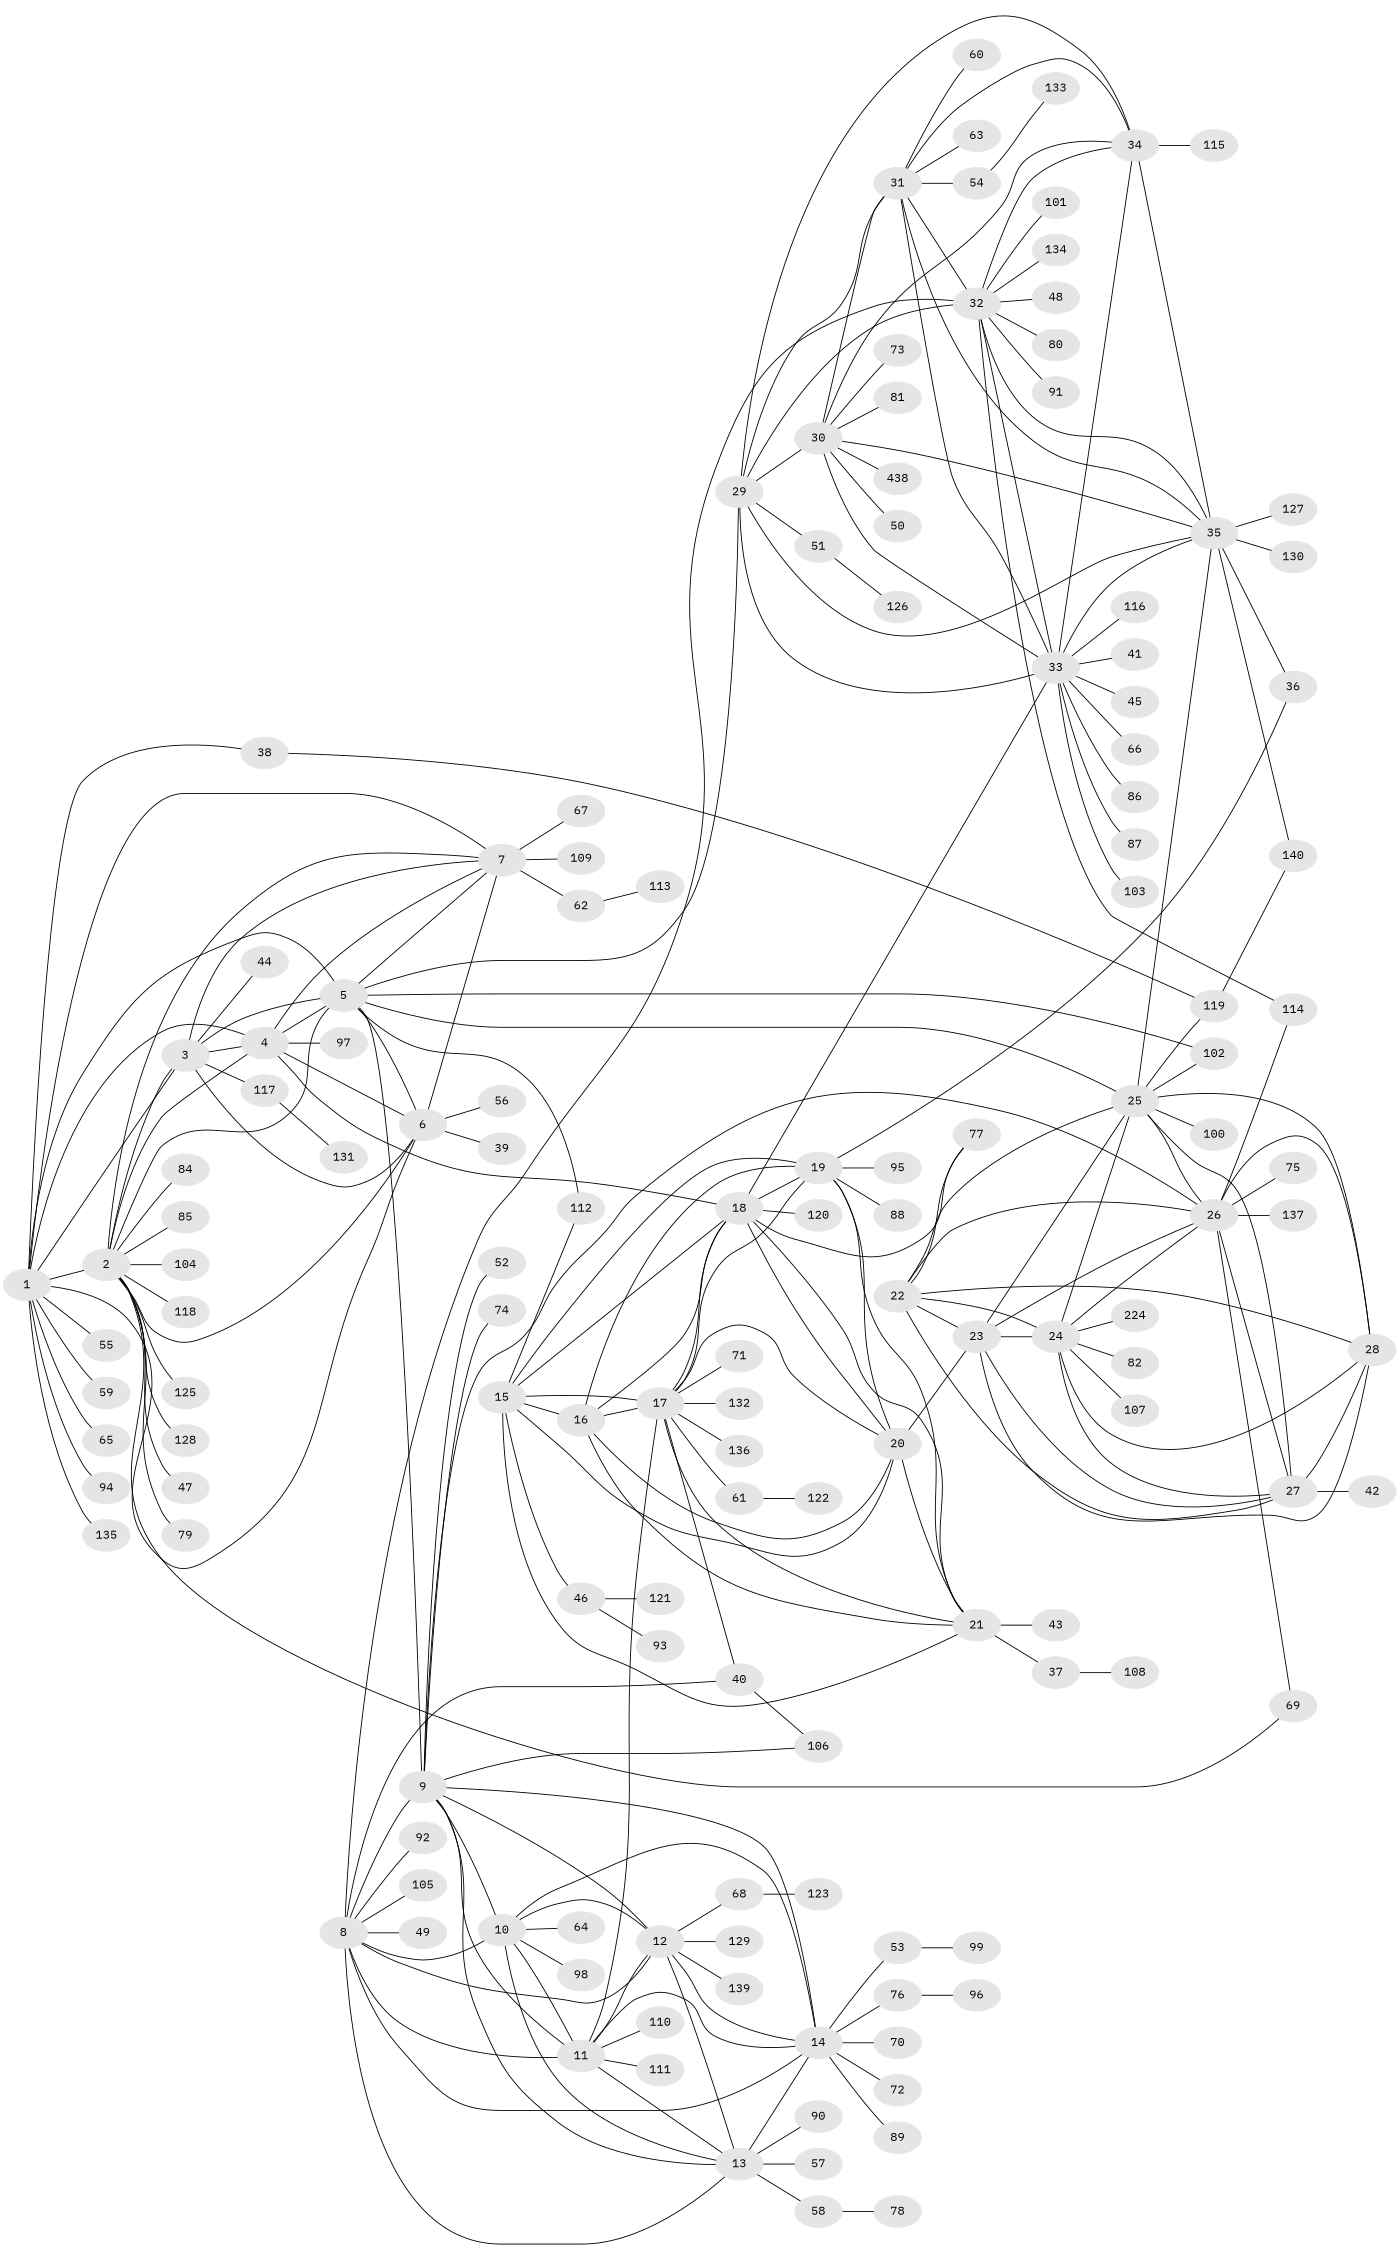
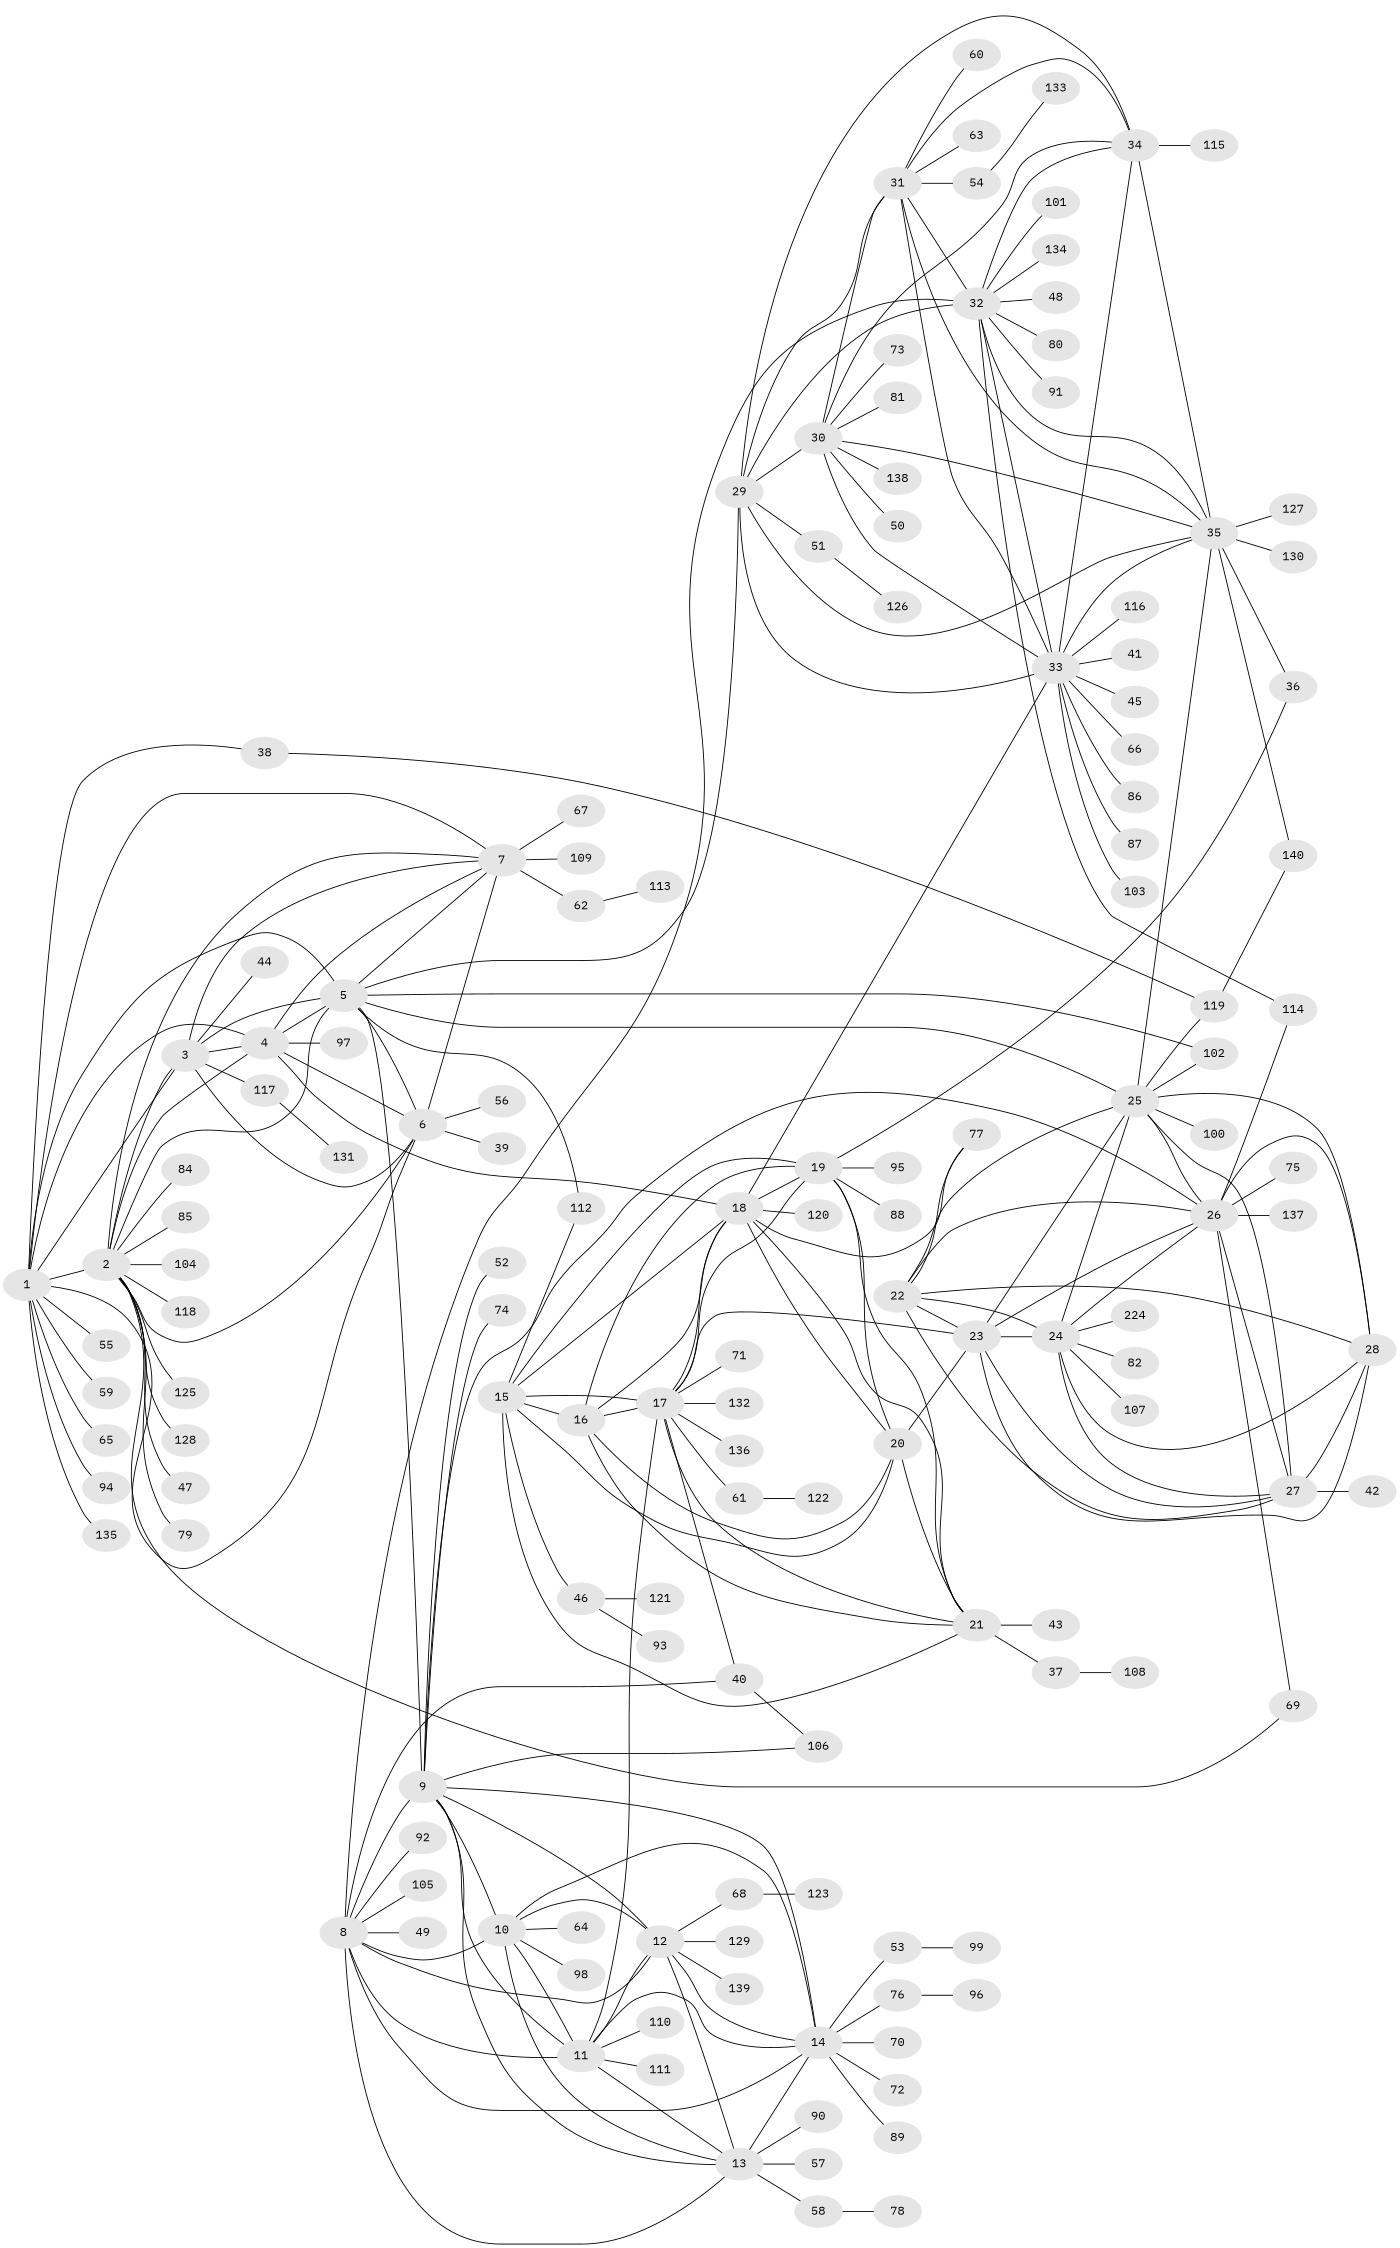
(898, 479) -> (898, 479)
(776, 1344) -> (791, 1314)
